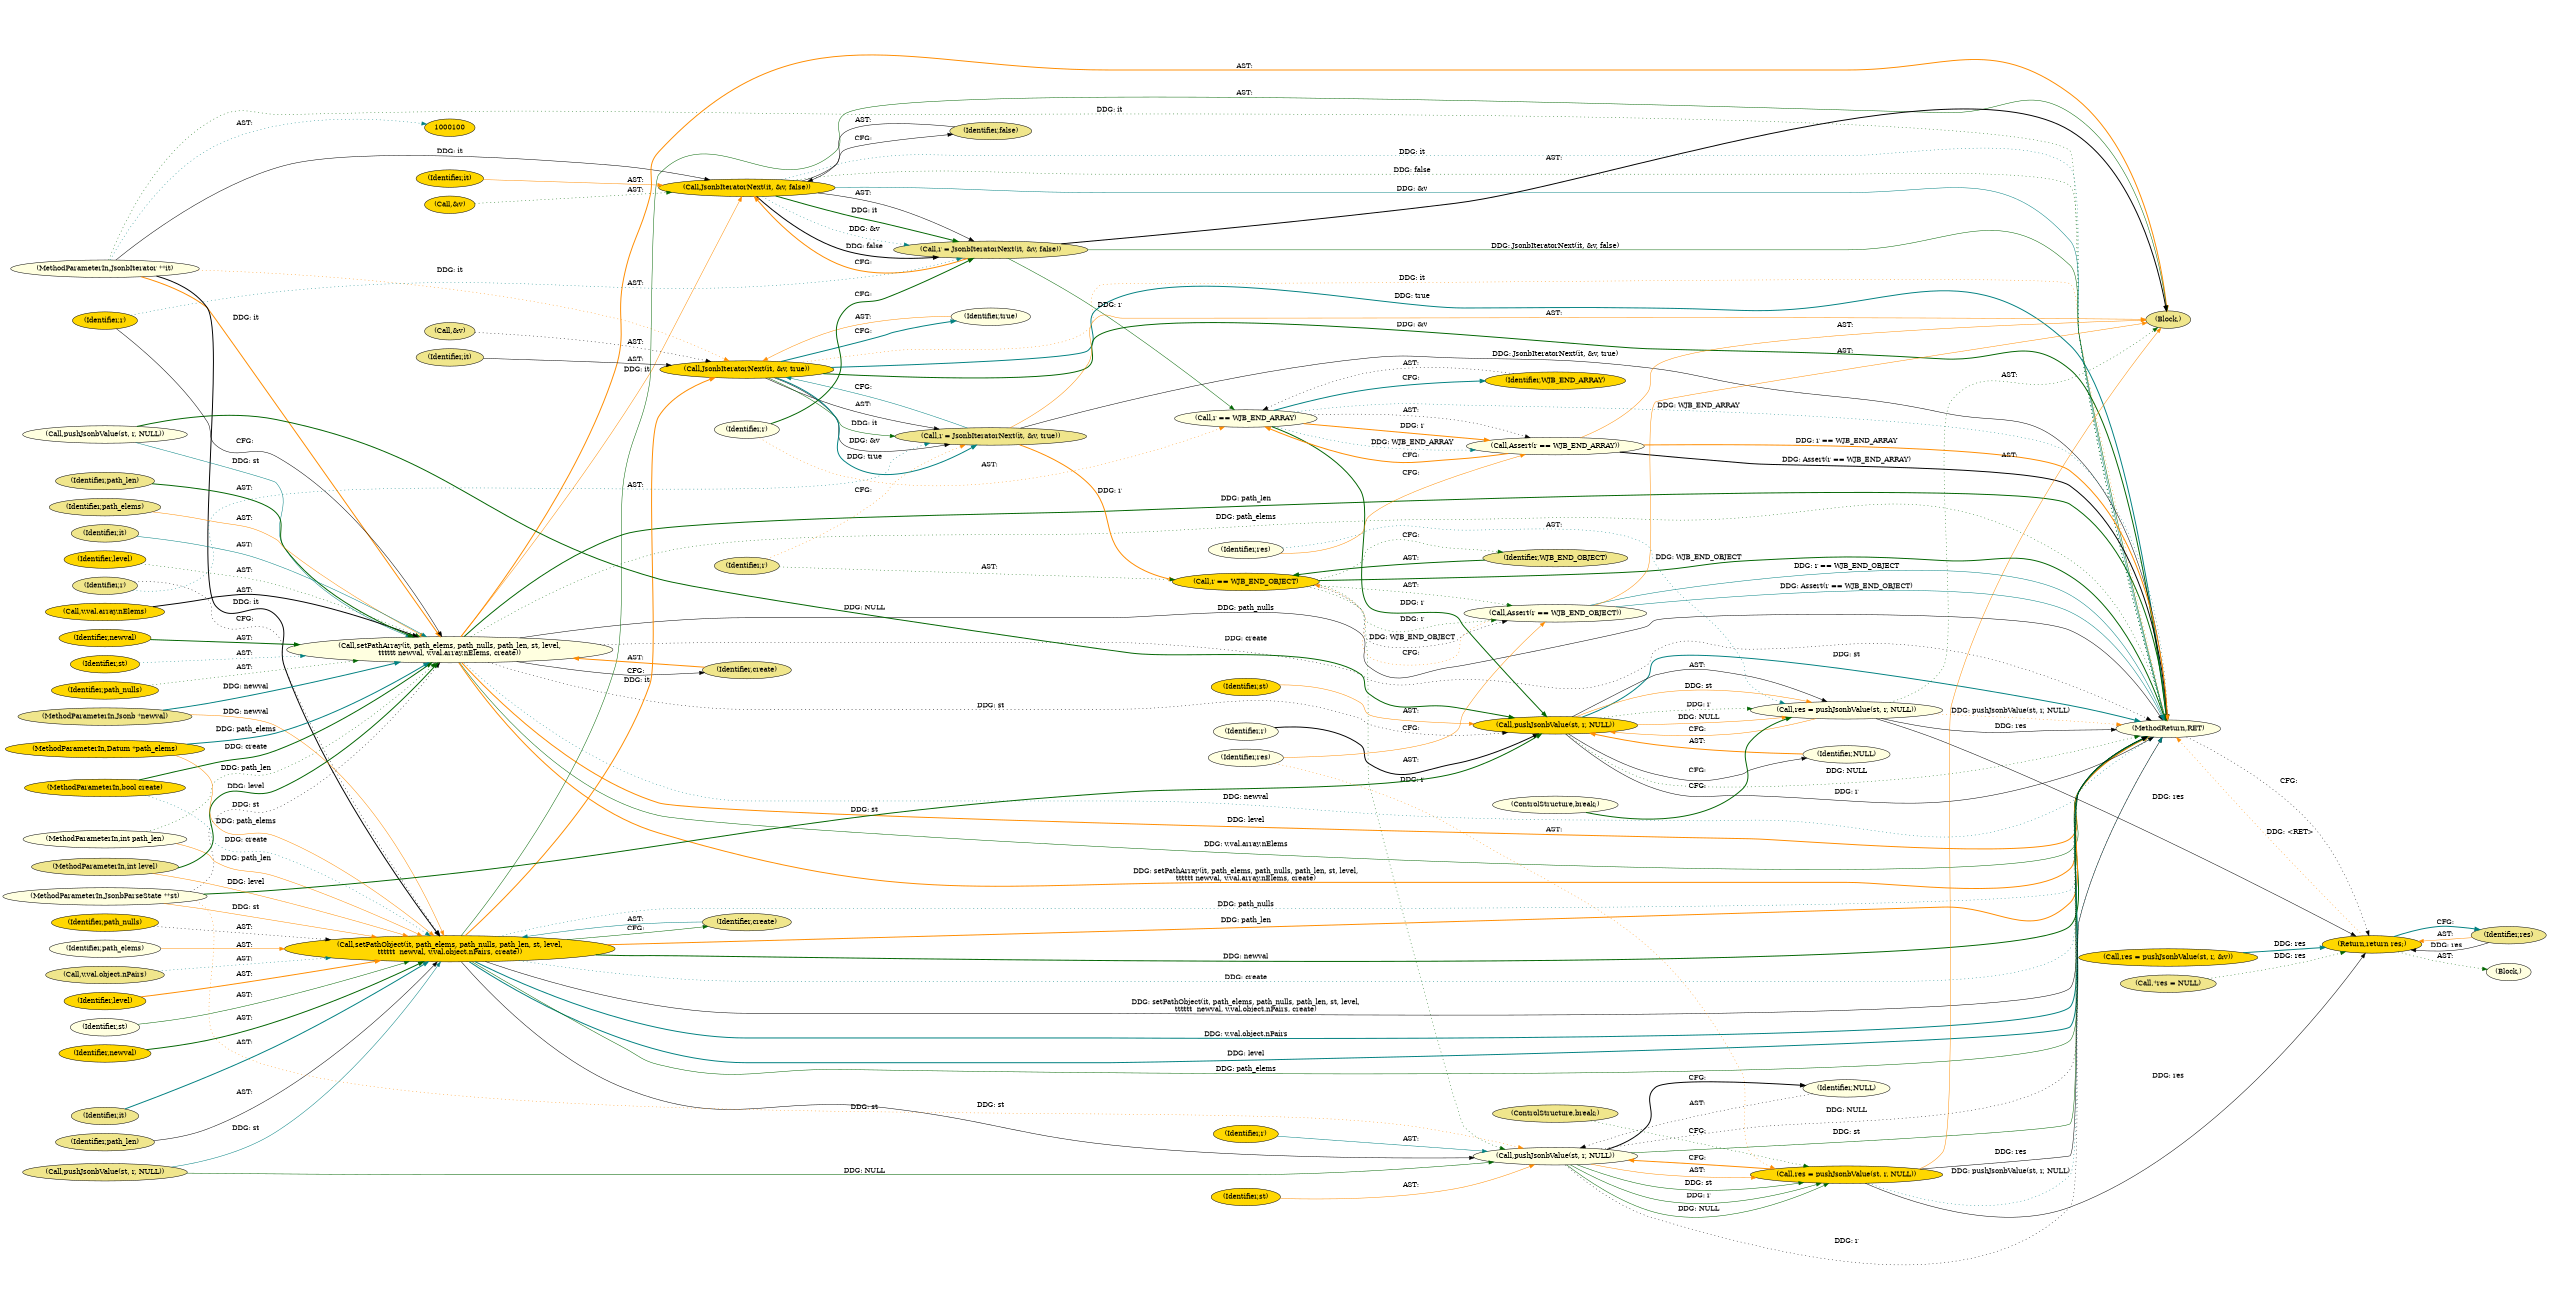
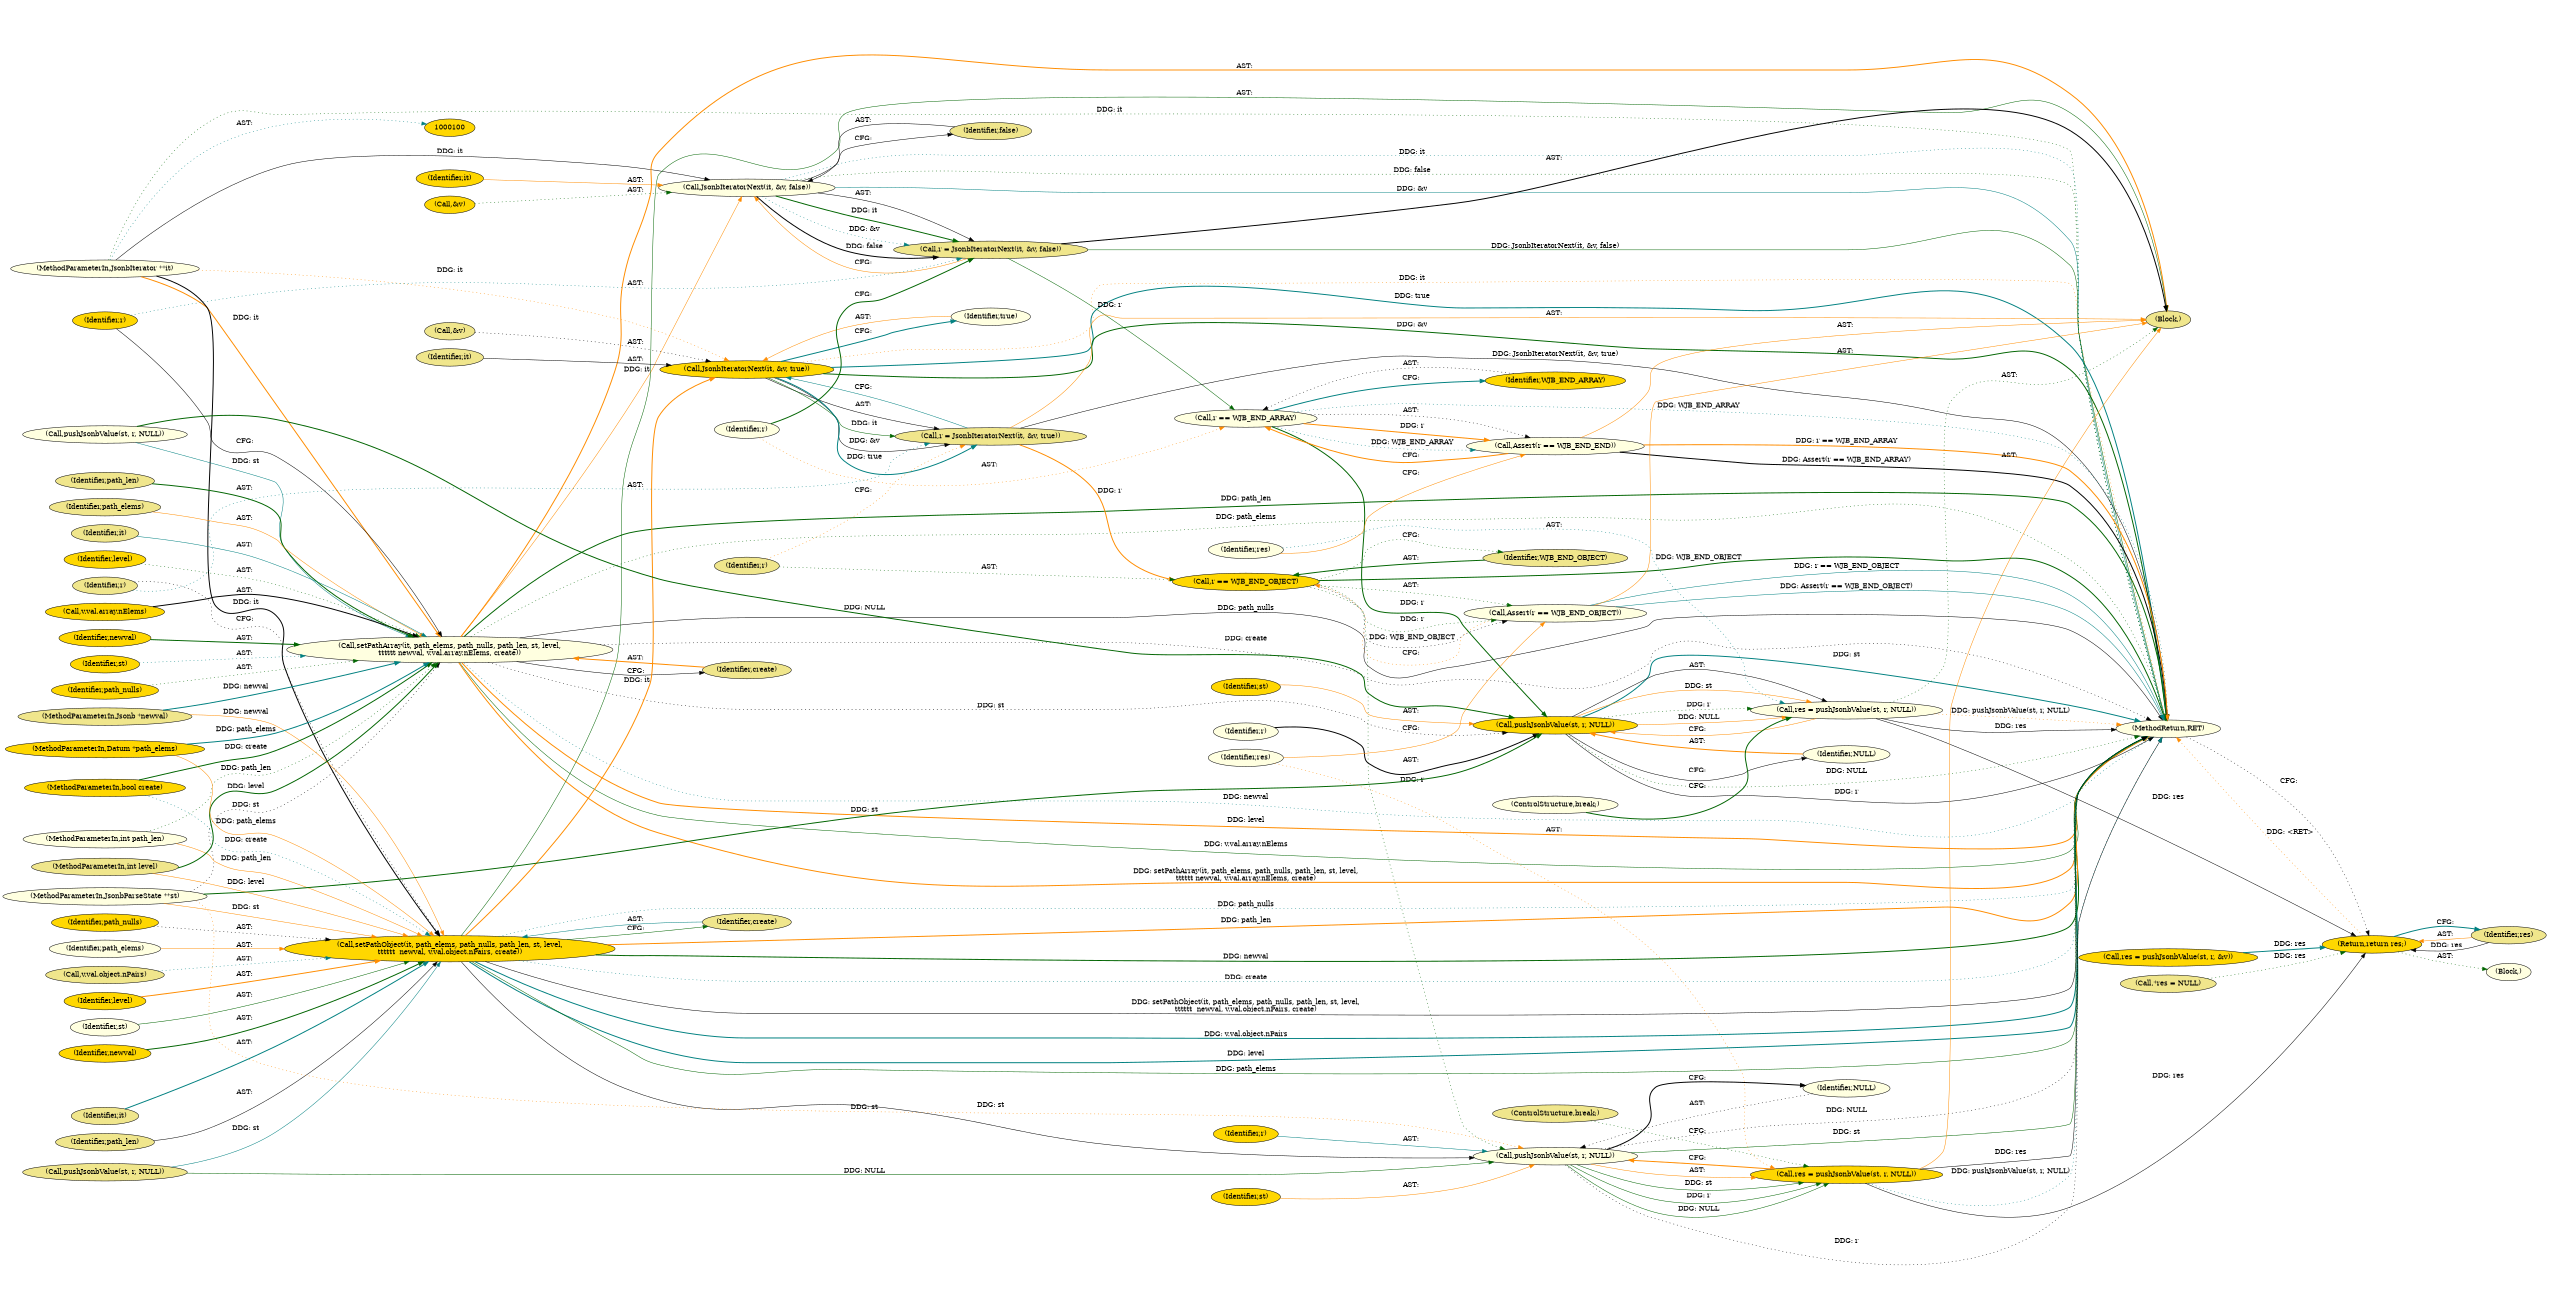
(747, 188) -> (747, 188)
(852, 268) -> (852, 268)
(1555, 446) -> (1555, 446)
